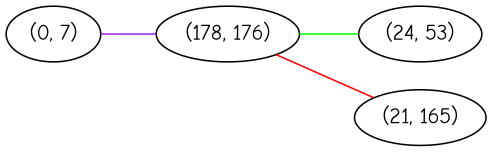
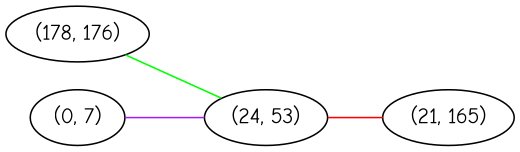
(129, 34) -> (165, 118)
(325, 76) -> (355, 118)
